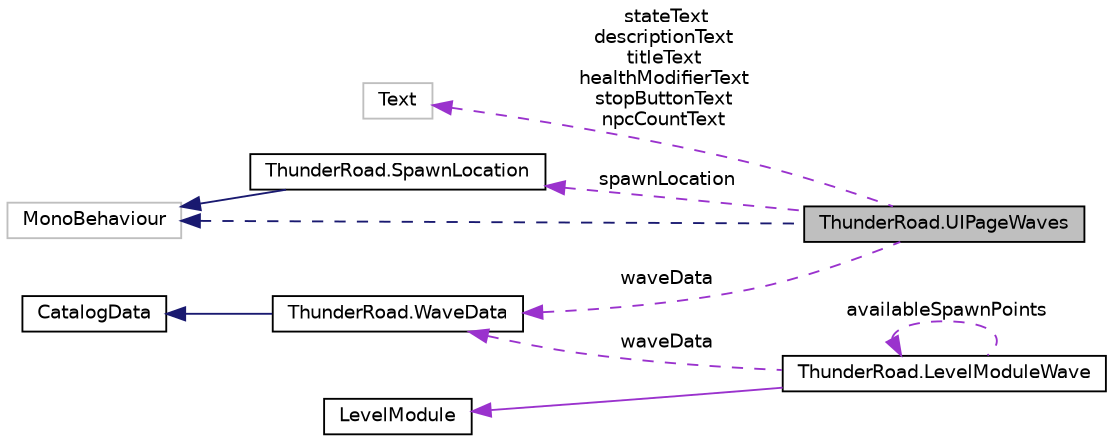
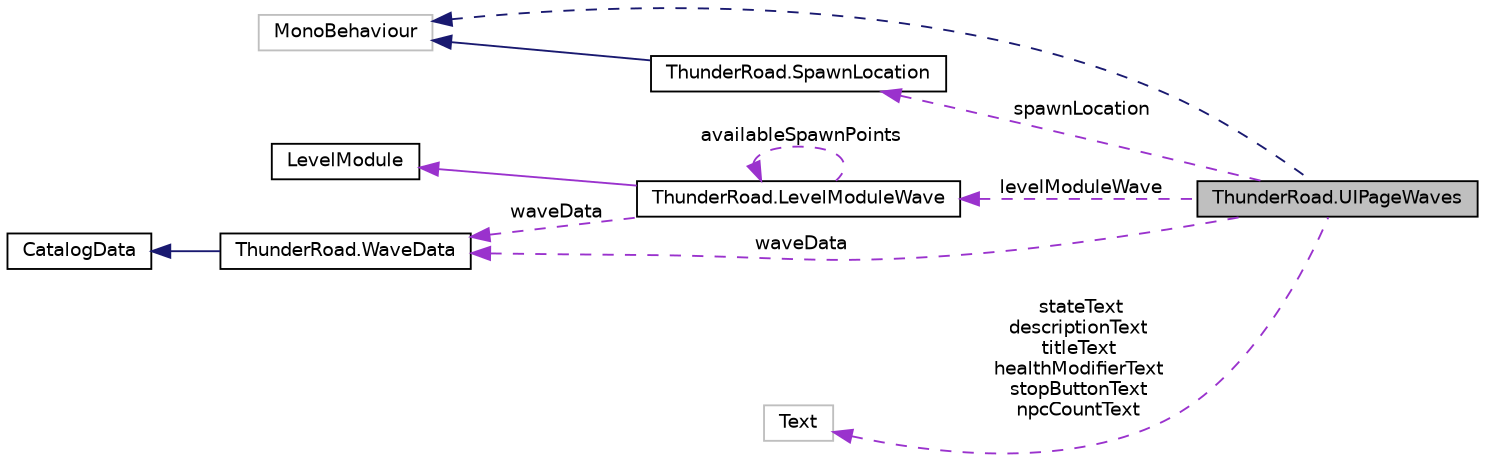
none -> (1088, 199)
